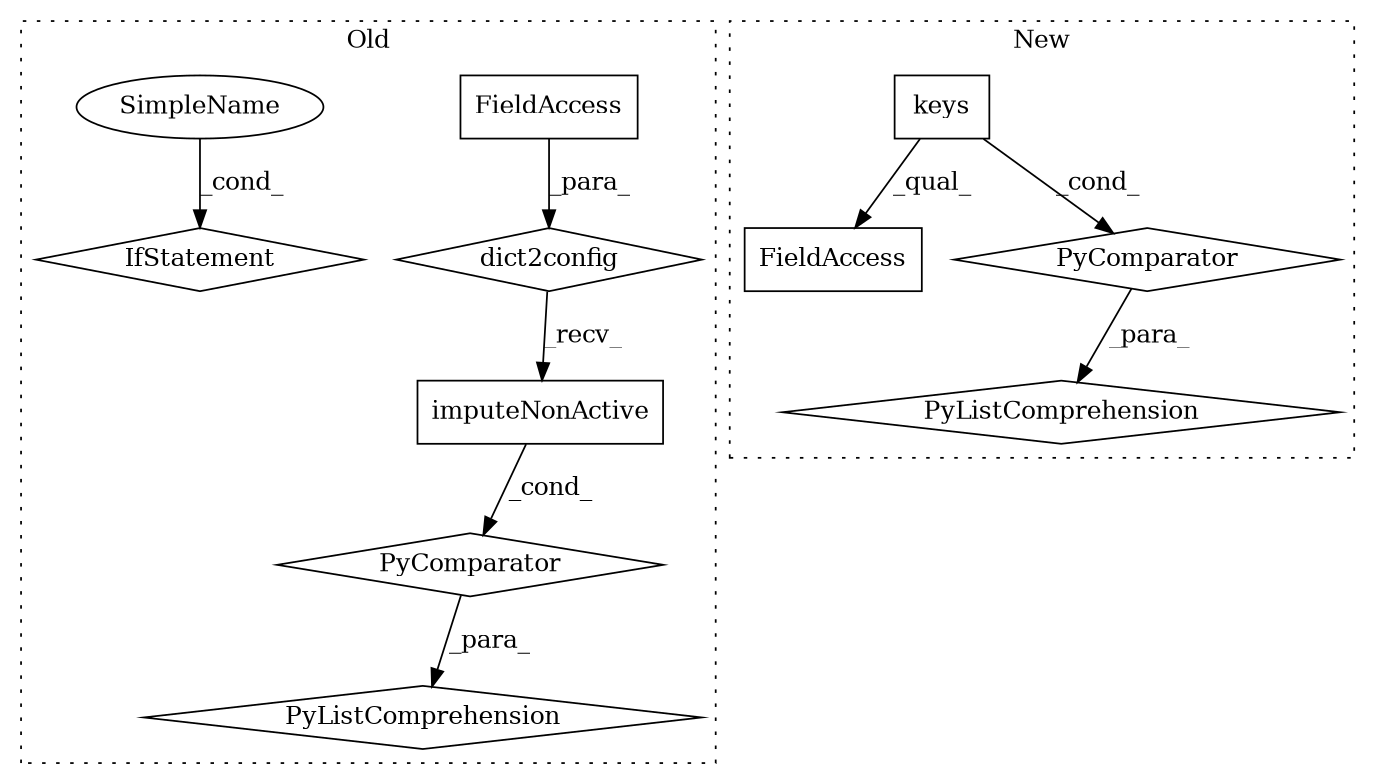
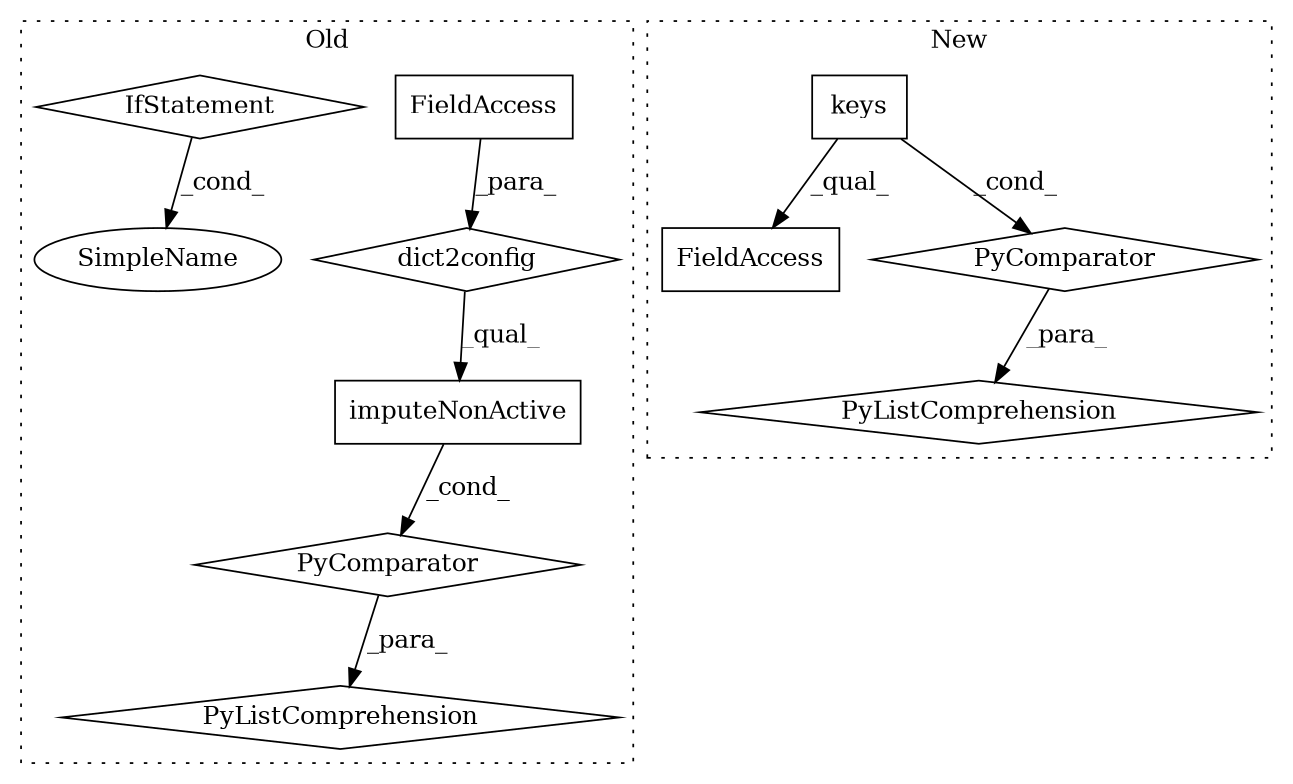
(200, 175) -> (182, 174)
(583, 336) -> (501, 336)
